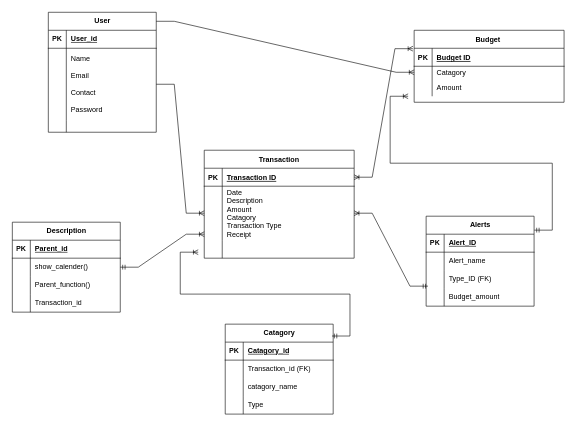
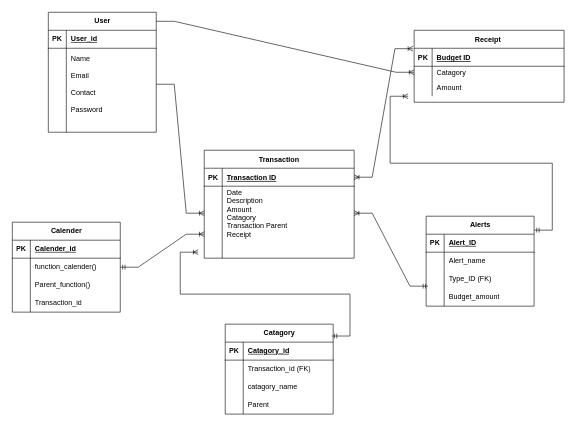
(489, 40) -> (489, 40)
(235, 193) -> (235, 193)
(67, 231) -> (67, 231)
(52, 249) -> (55, 249)
(64, 267) -> (72, 267)
(256, 405) -> (260, 405)
